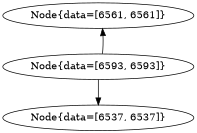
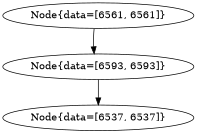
(103, 45) -> (94, 38)
